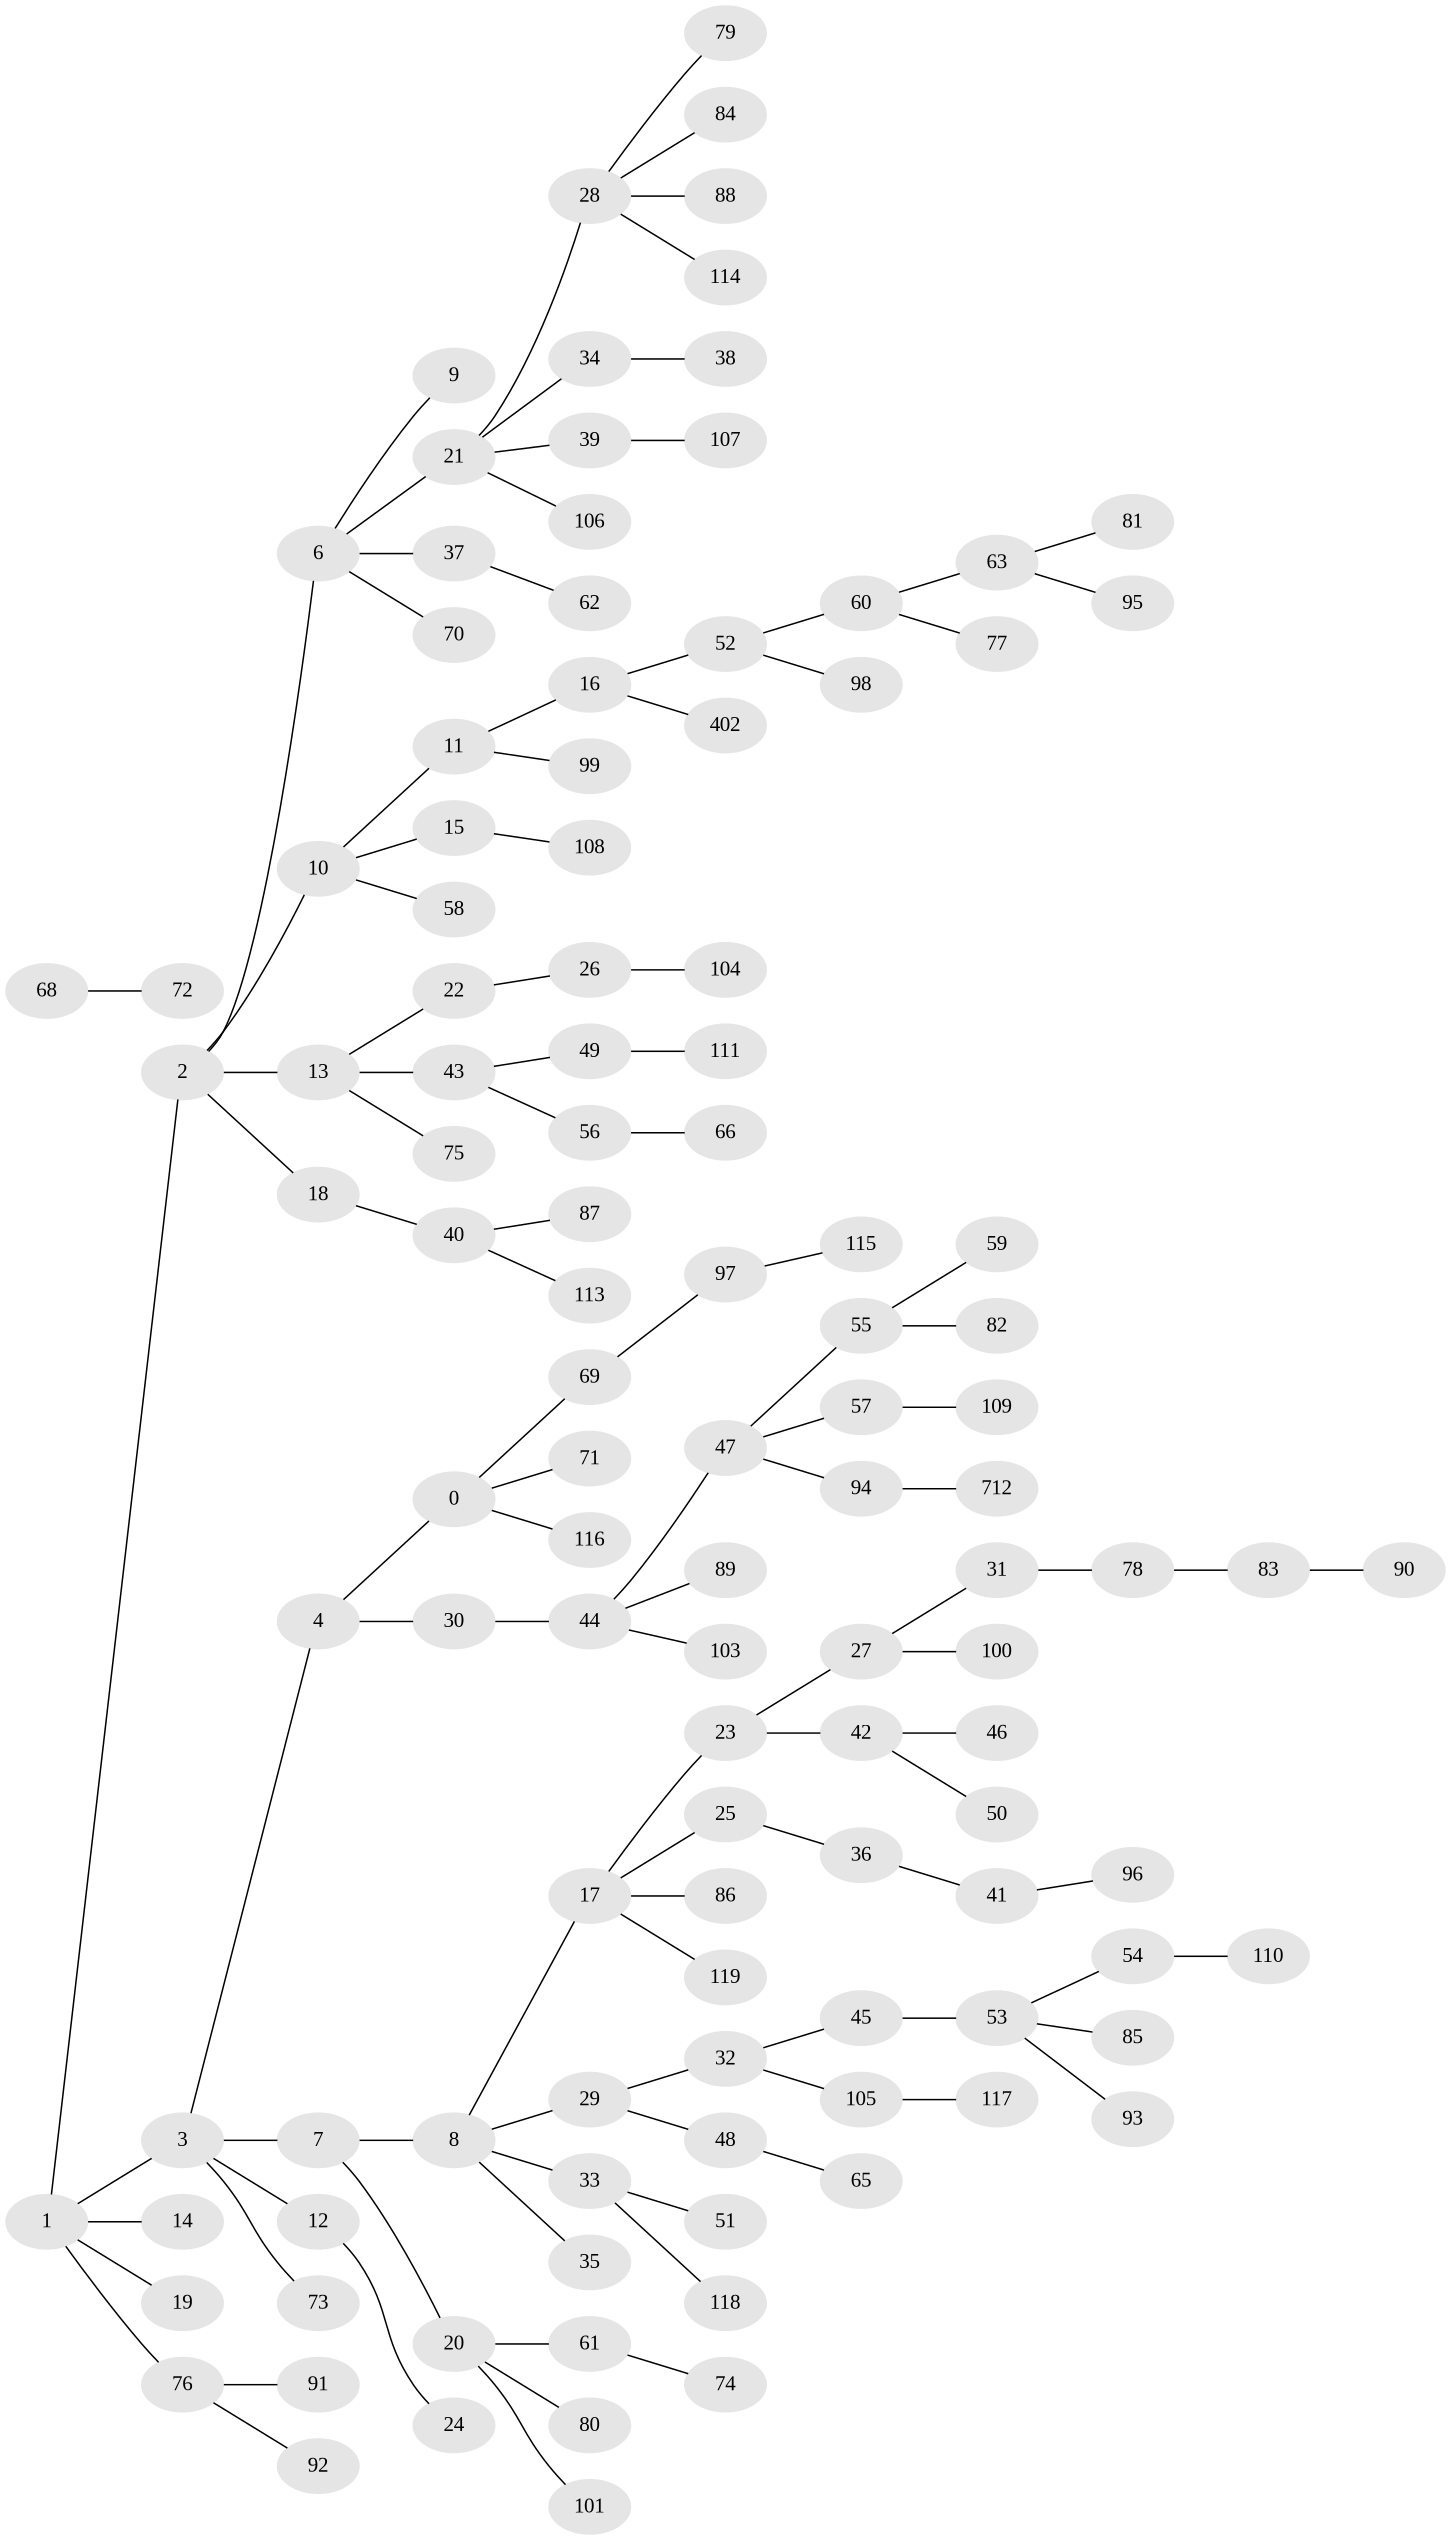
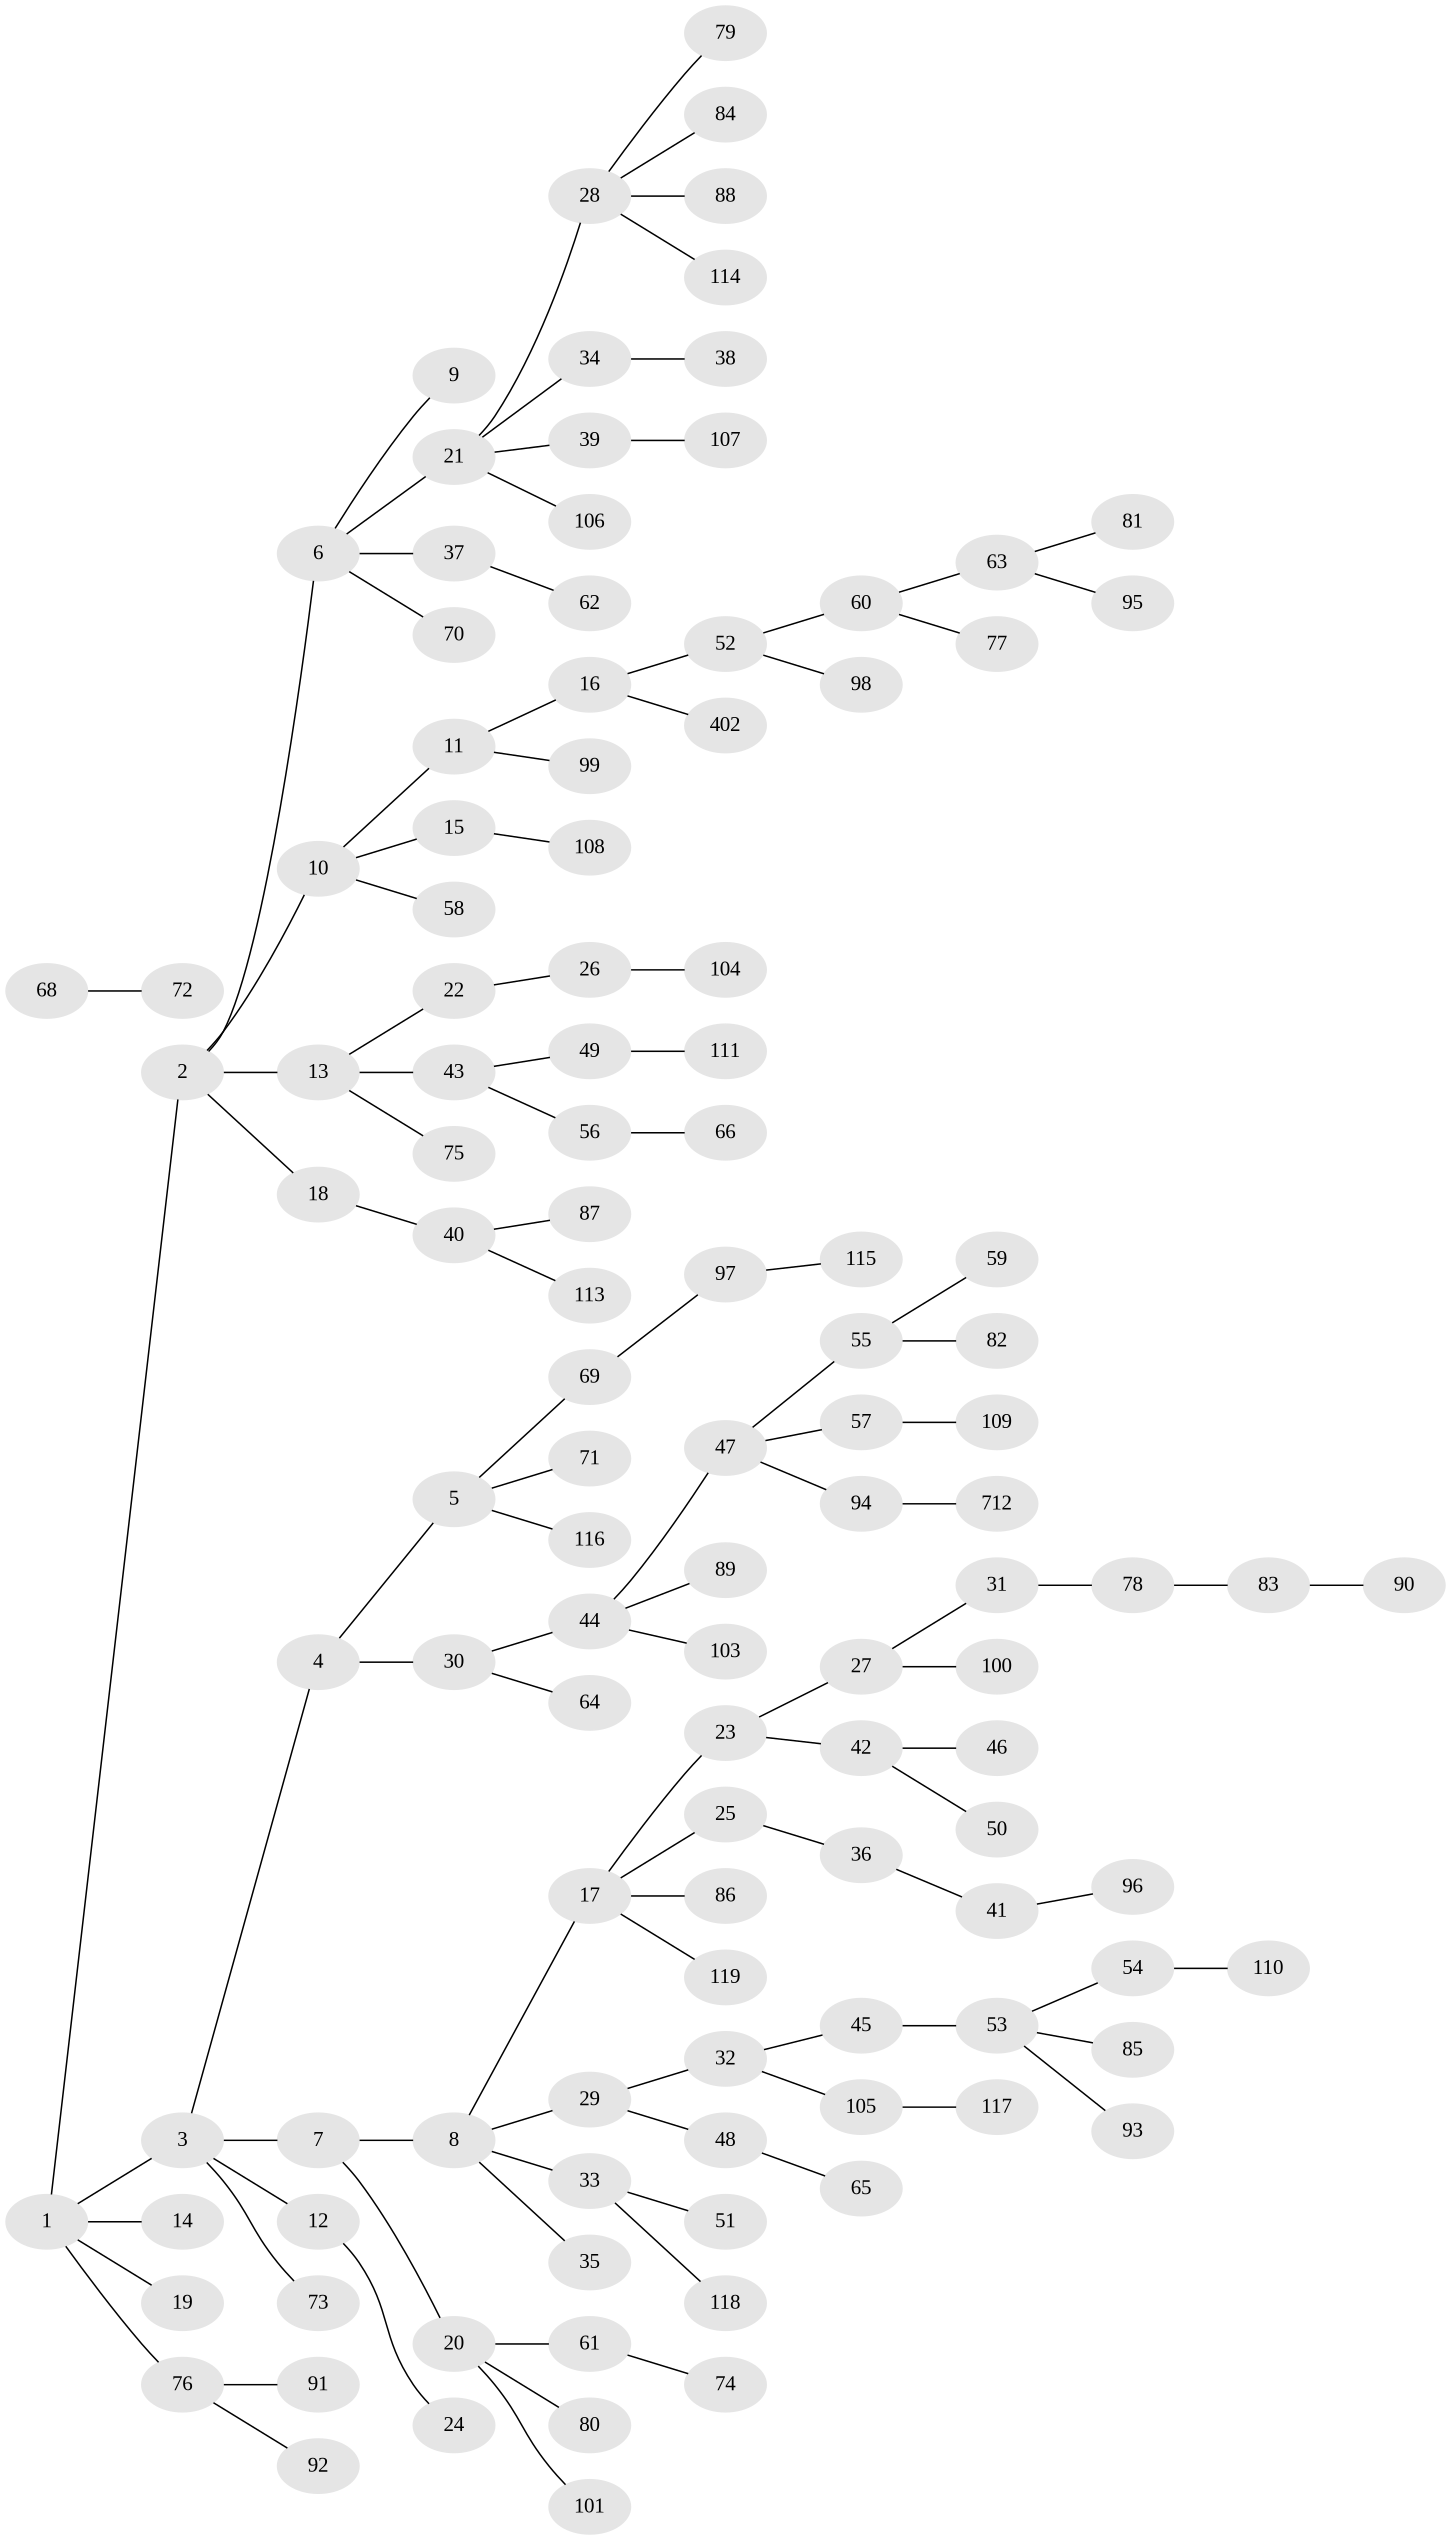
(454, 1499) -> (454, 1499)
none -> (590, 1703)
